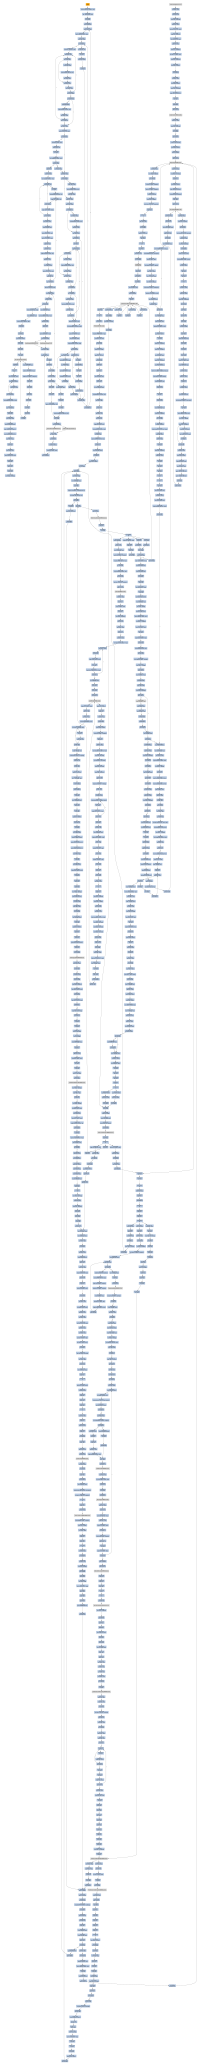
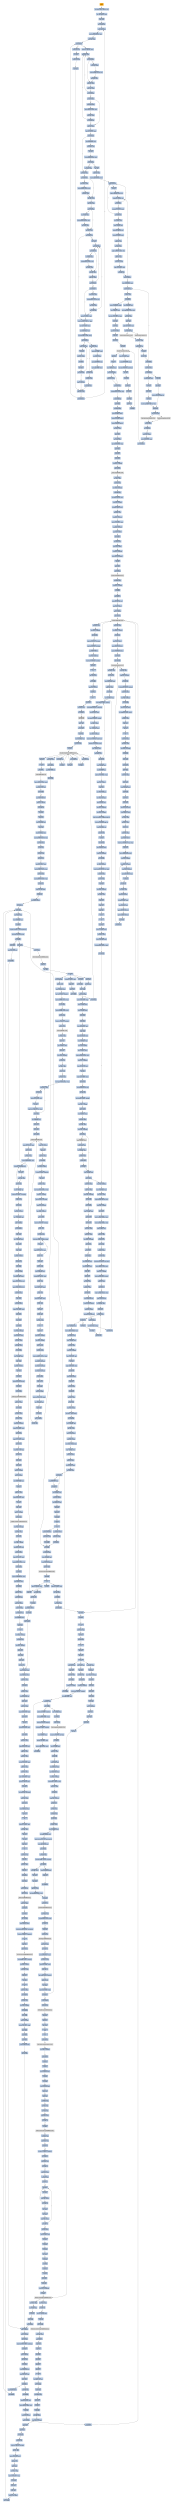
none -> (117, 468)
